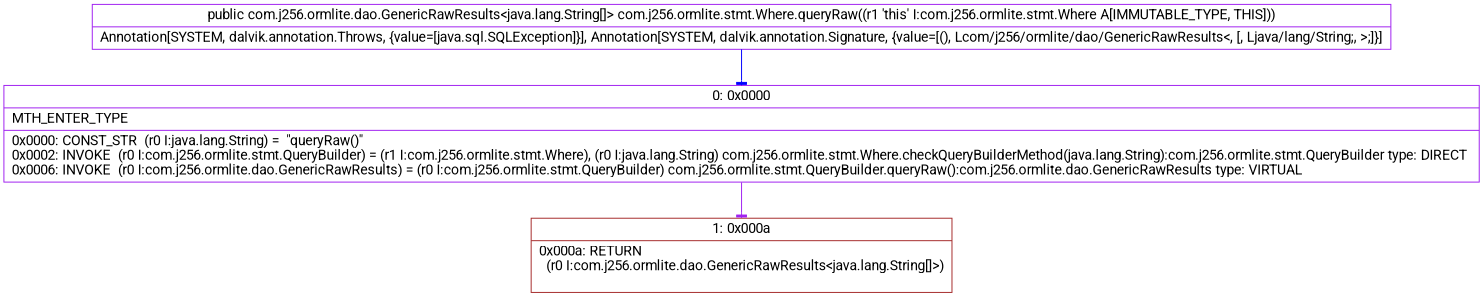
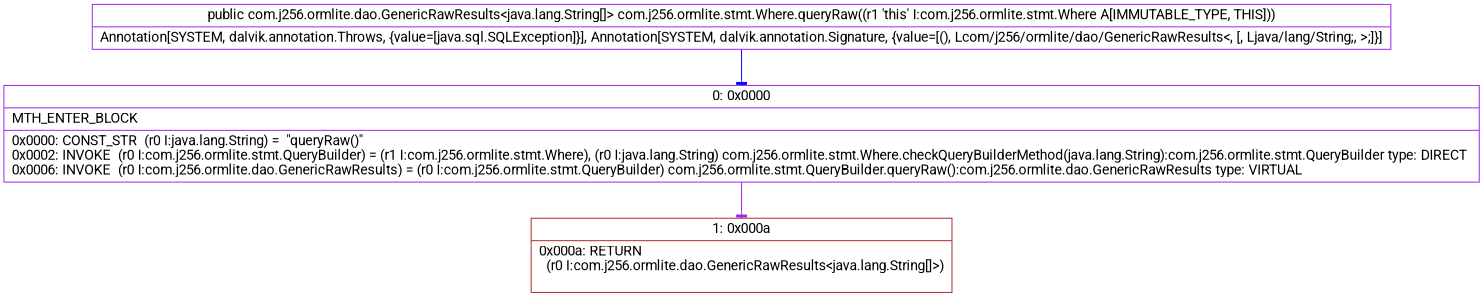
(70, 119) -> (75, 119)
